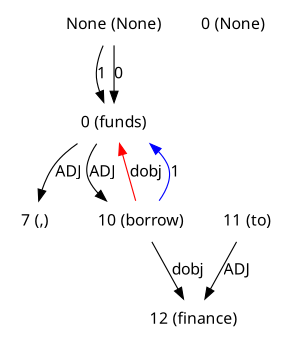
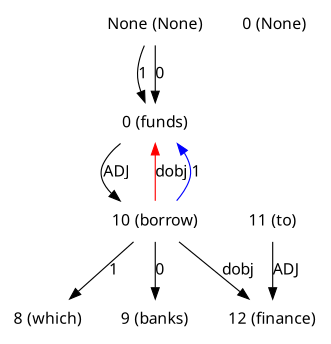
(35, 221) -> none
none -> (48, 320)
none -> (155, 320)
